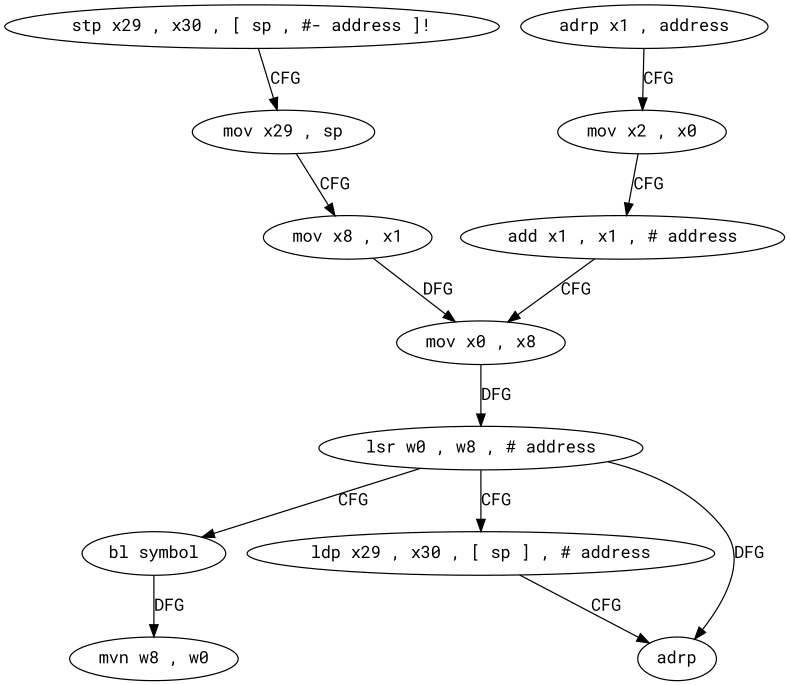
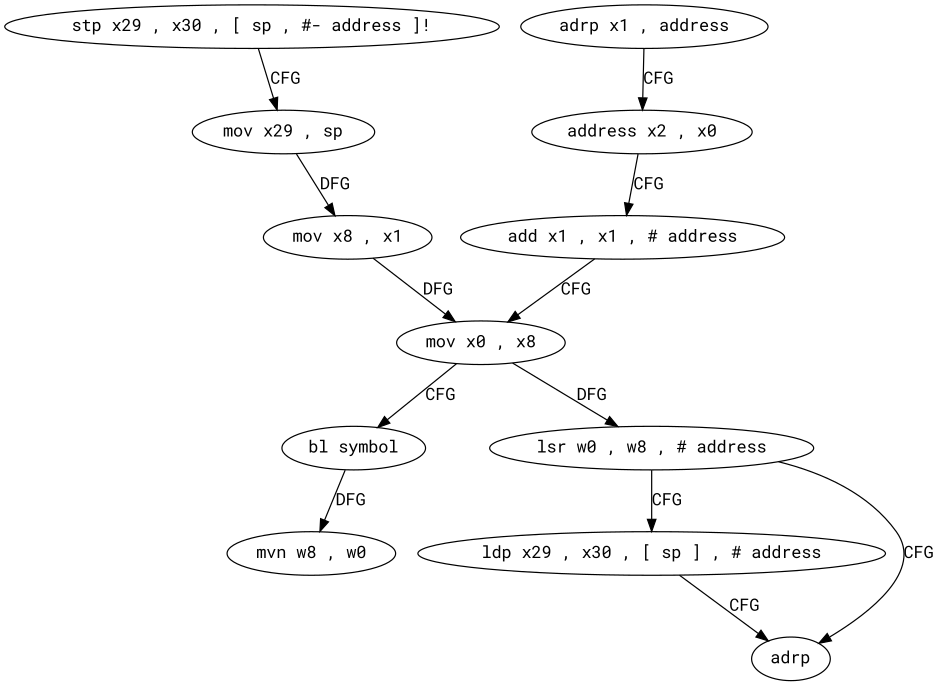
(642, 132) -> (642, 132)
(335, 185) -> (335, 185)
(317, 501) -> (422, 392)
(749, 553) -> (919, 553)
